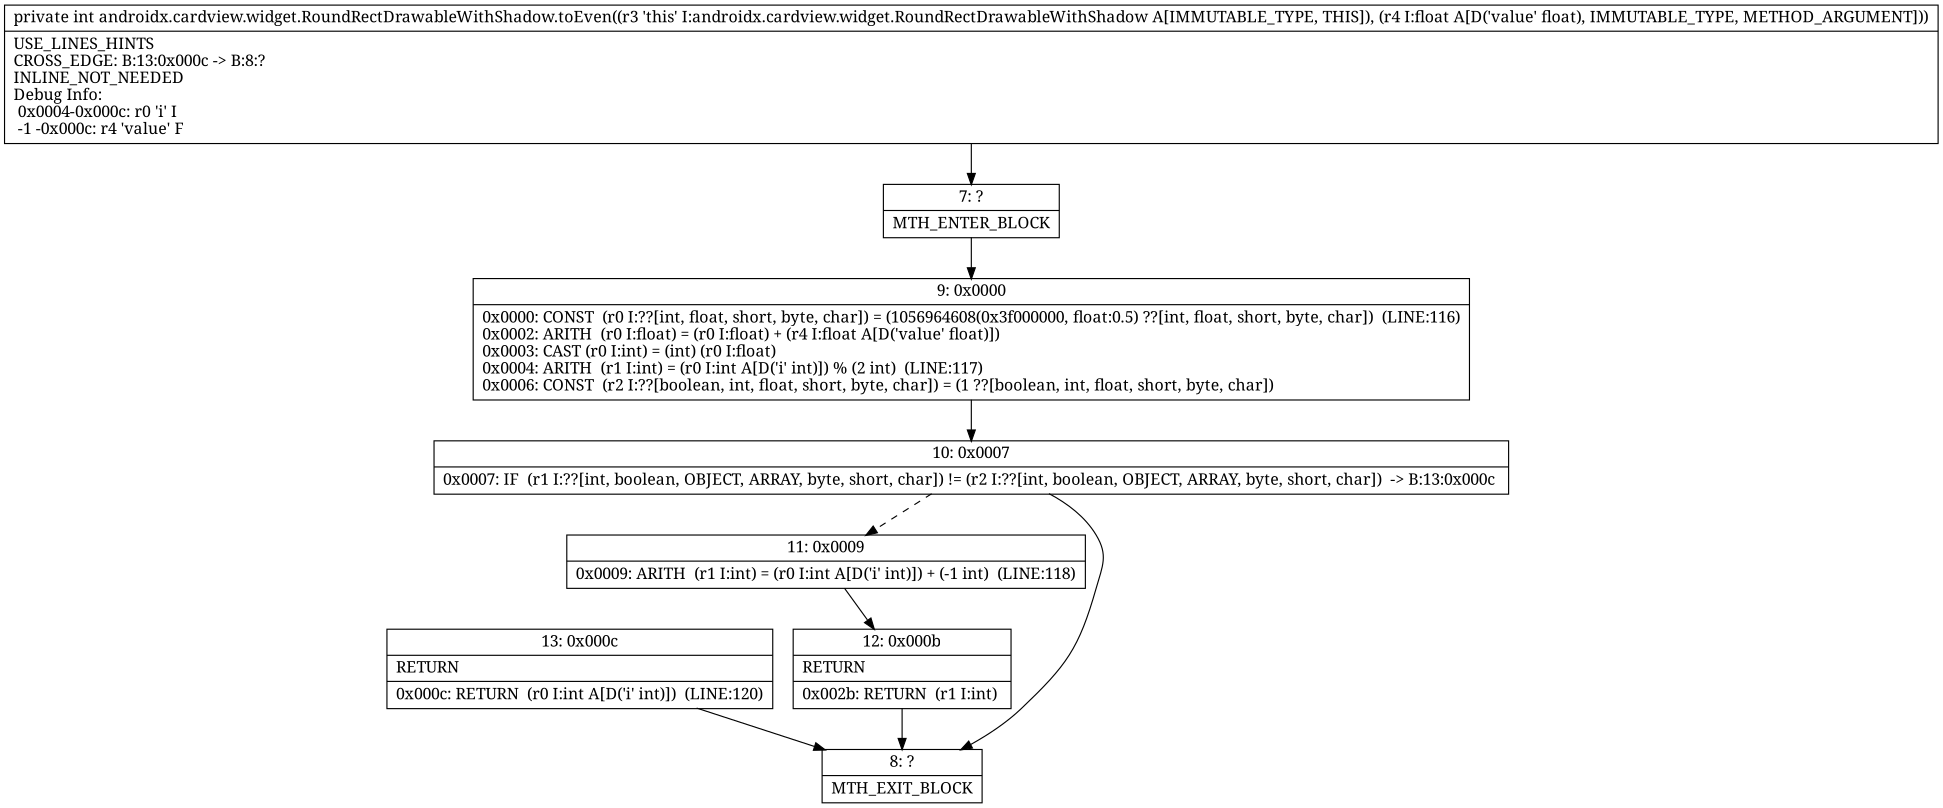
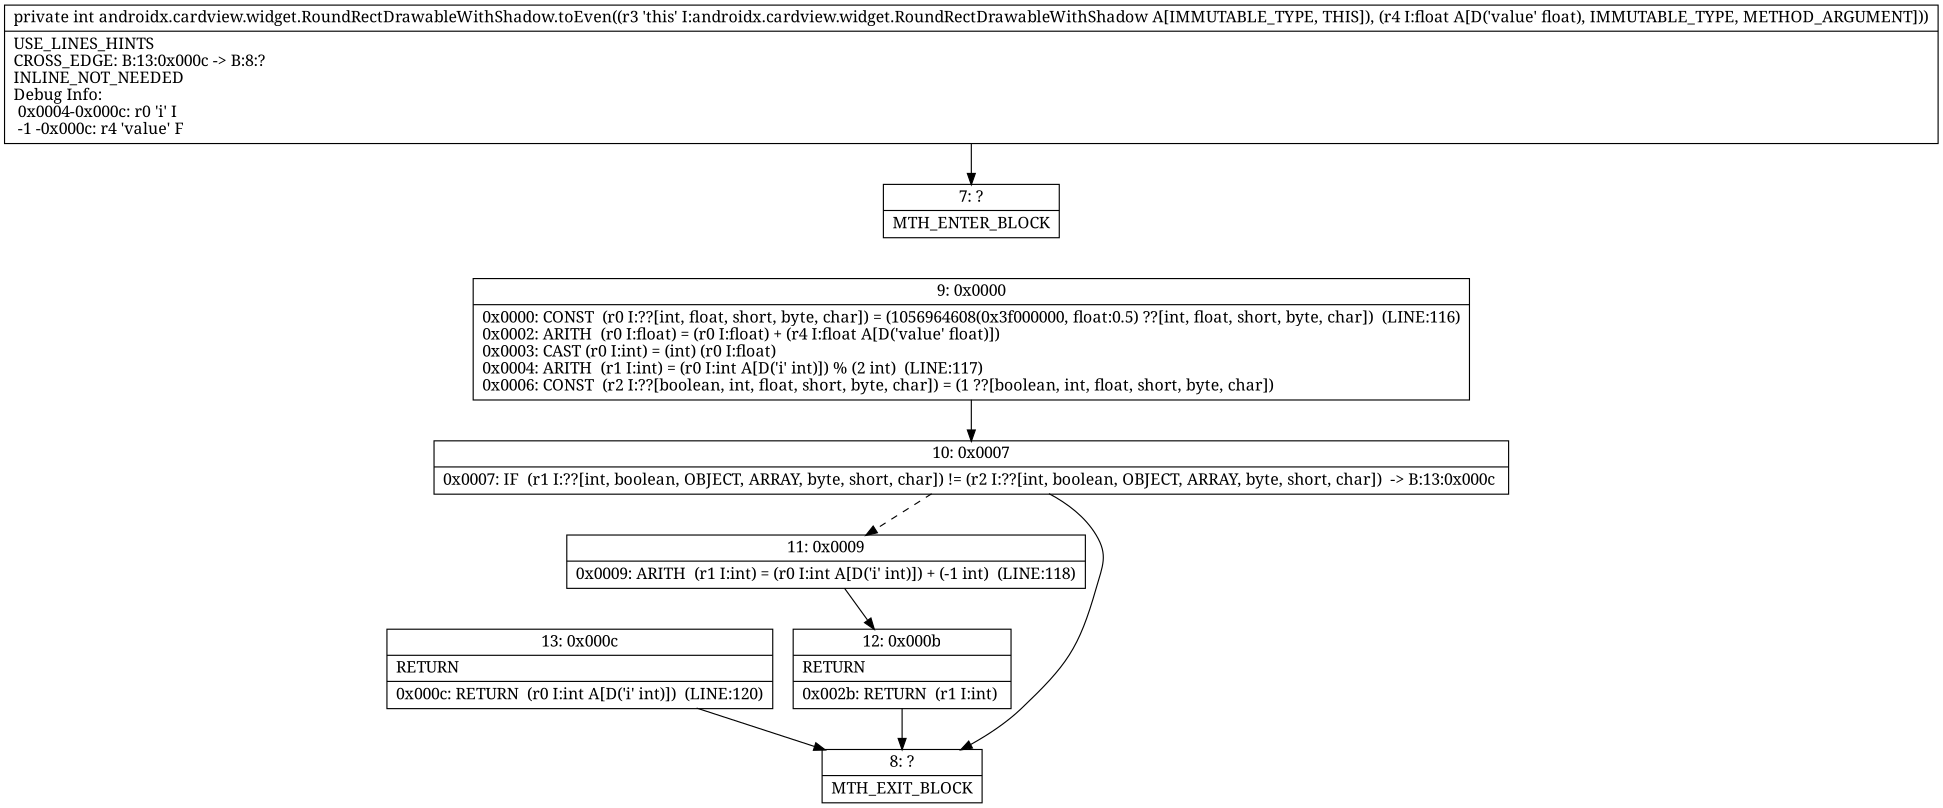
(971, 253) -> none
